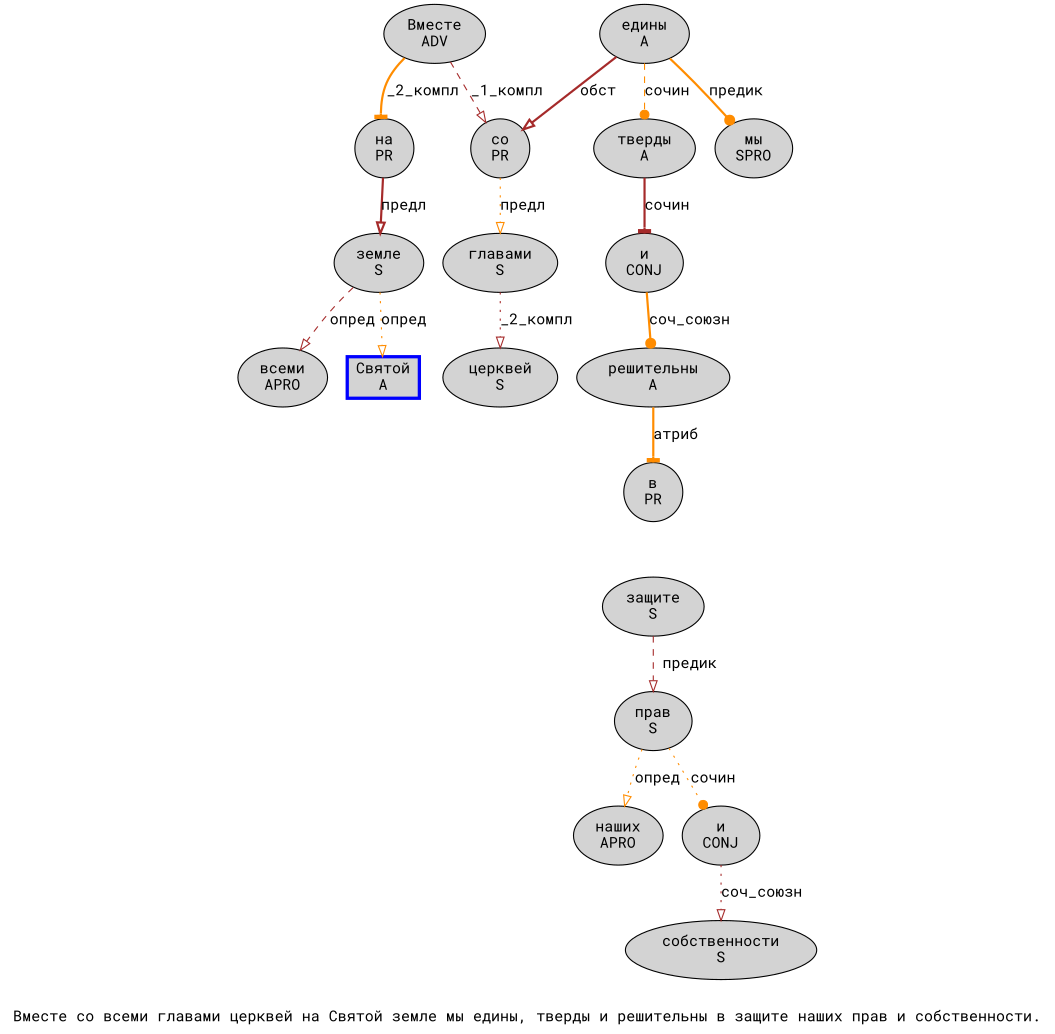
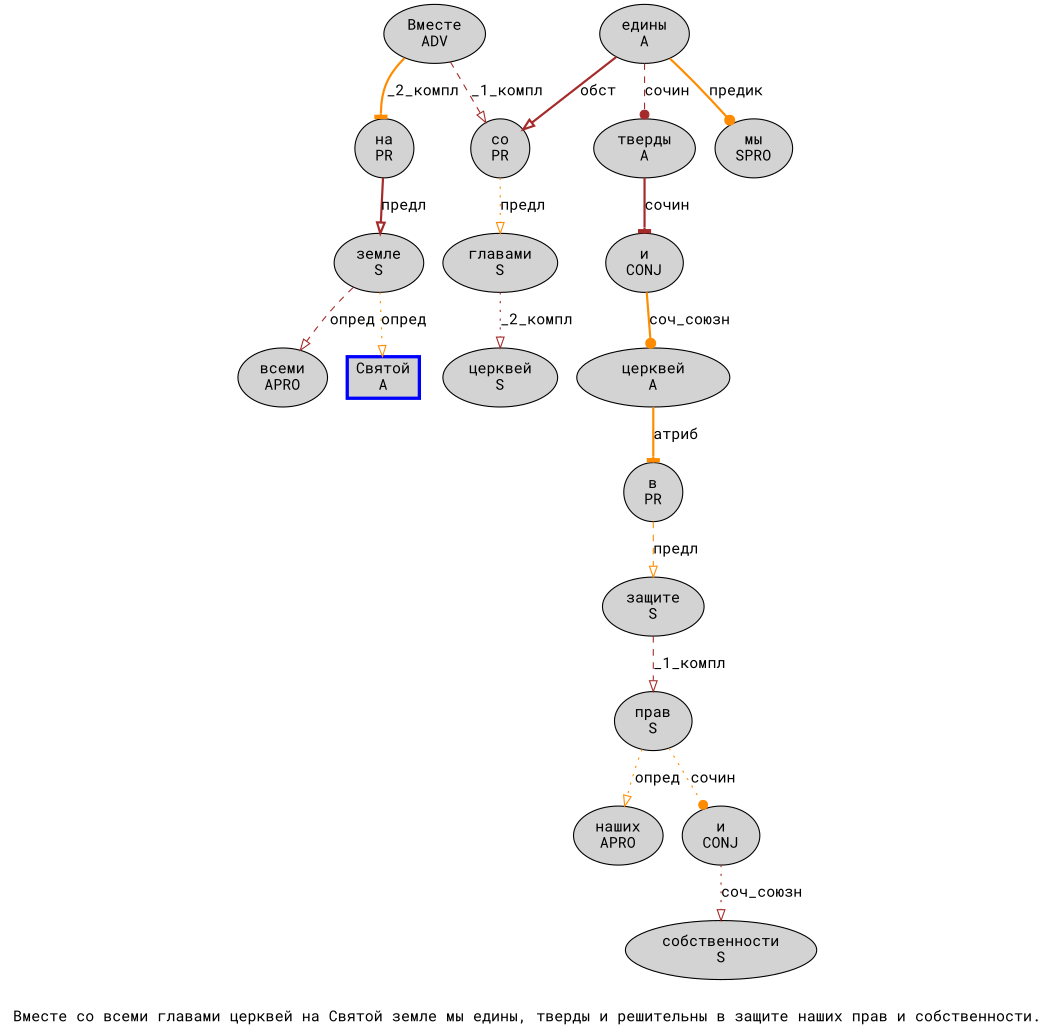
(645, 87) -> (645, 87)
(653, 377) -> (653, 377)
none -> (653, 544)
(690, 664) -> (690, 664)
